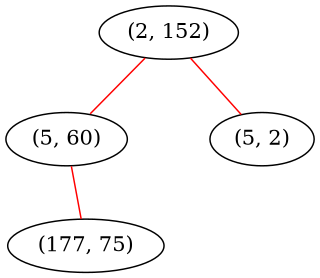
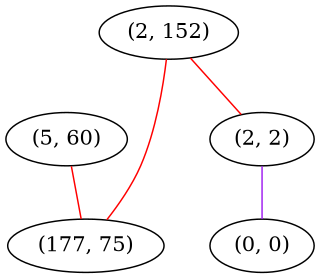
(118, 86) -> (149, 144)
(262, 139) -> (262, 139)
none -> (262, 246)
